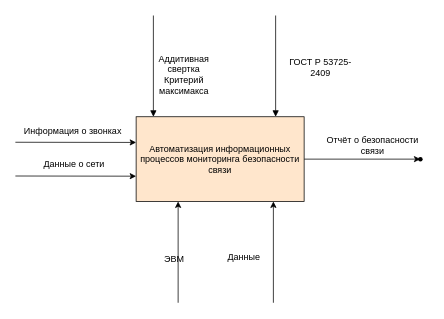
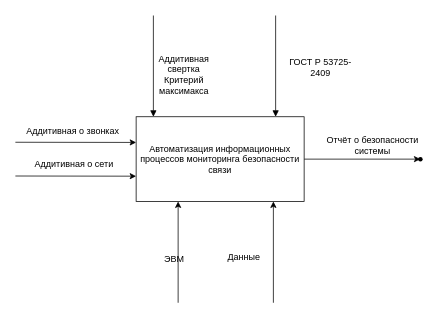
(74, 131) -> (74, 131)
(373, 145) -> (373, 145)
(220, 159) -> (220, 159)
(74, 165) -> (74, 165)
